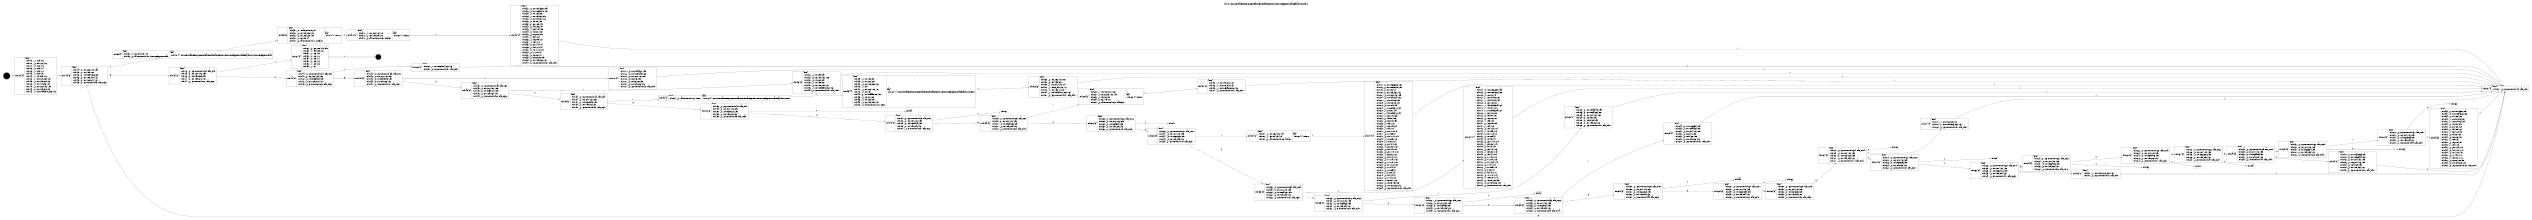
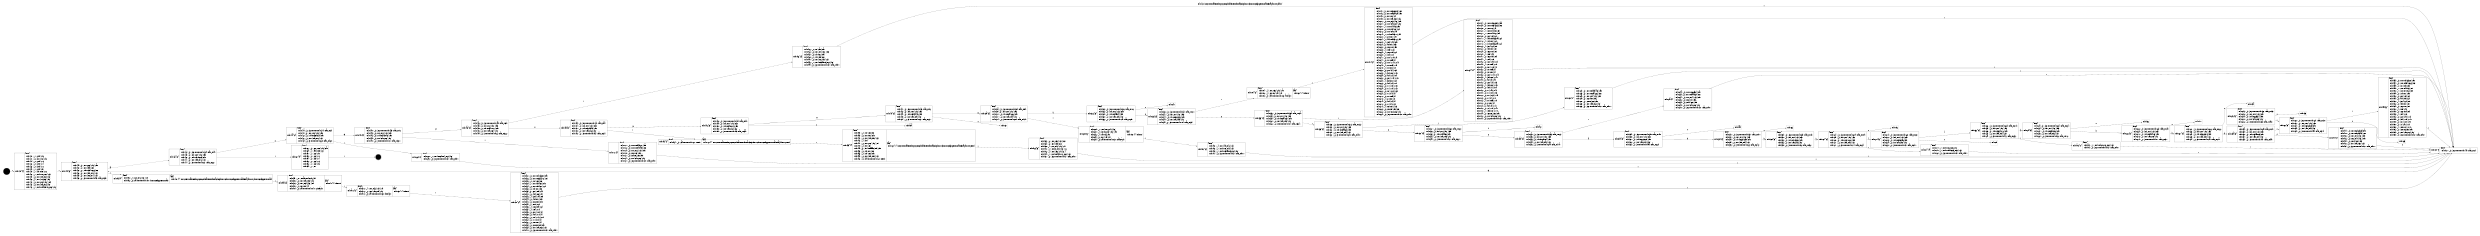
(2276, 152) -> (2276, 130)
